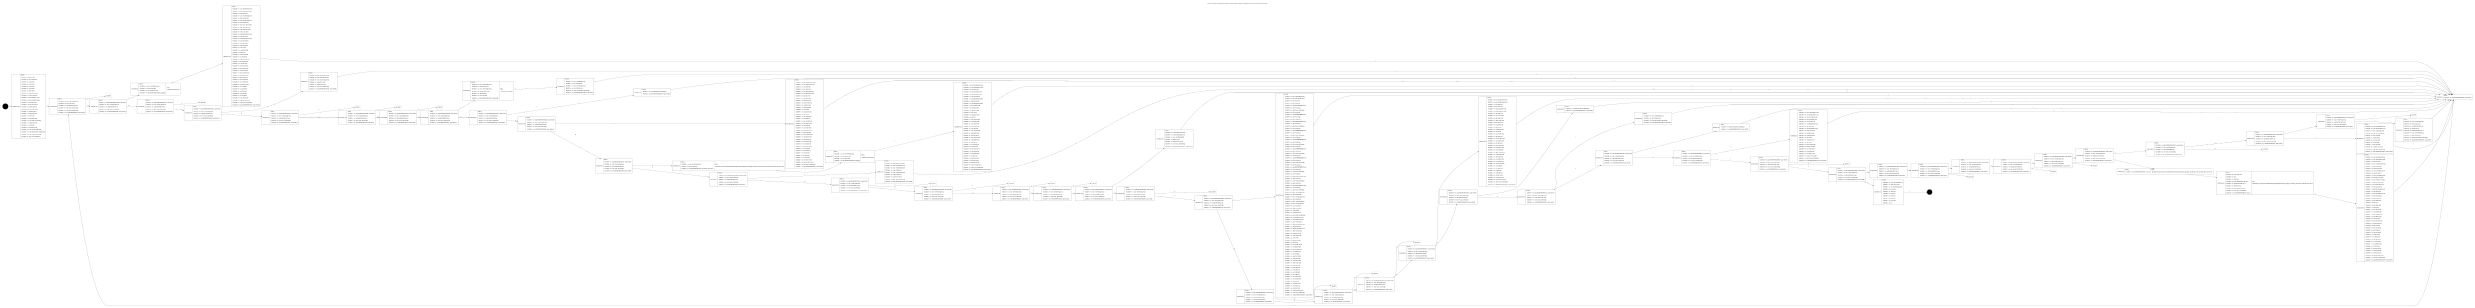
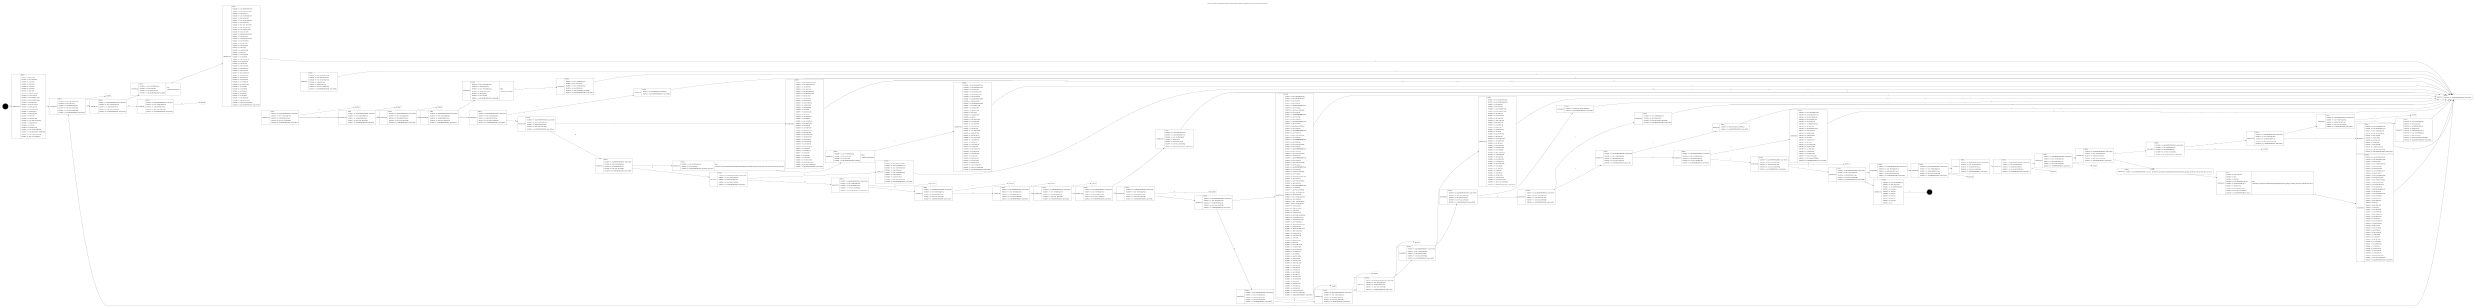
(203, 113) -> none
